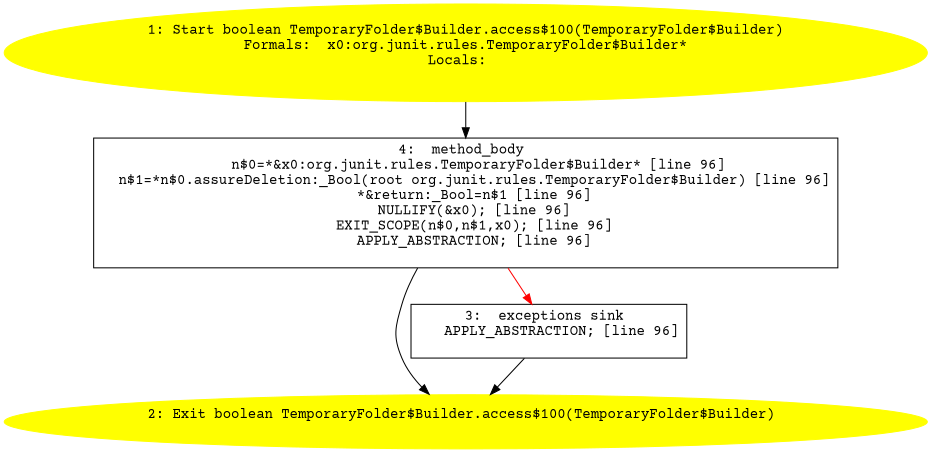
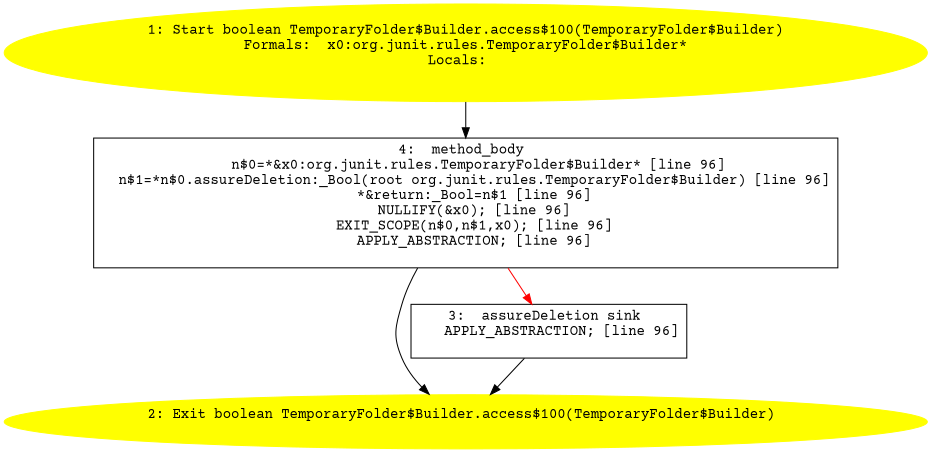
(549, 331) -> (549, 331)
